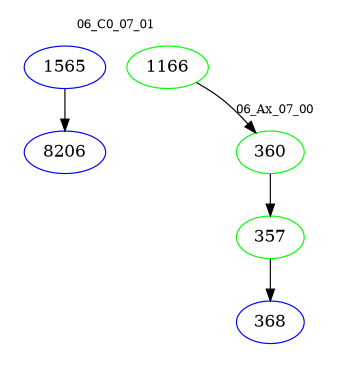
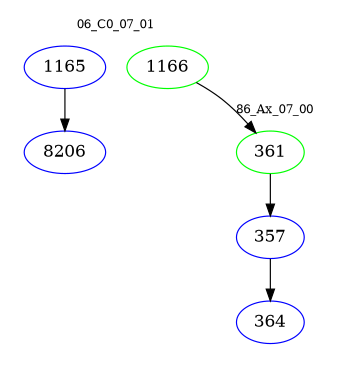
(65, 67) -> (65, 67)
(275, 110) -> (275, 110)
(270, 152) -> (270, 152)
(270, 237) -> (270, 237)
(270, 322) -> (270, 322)
